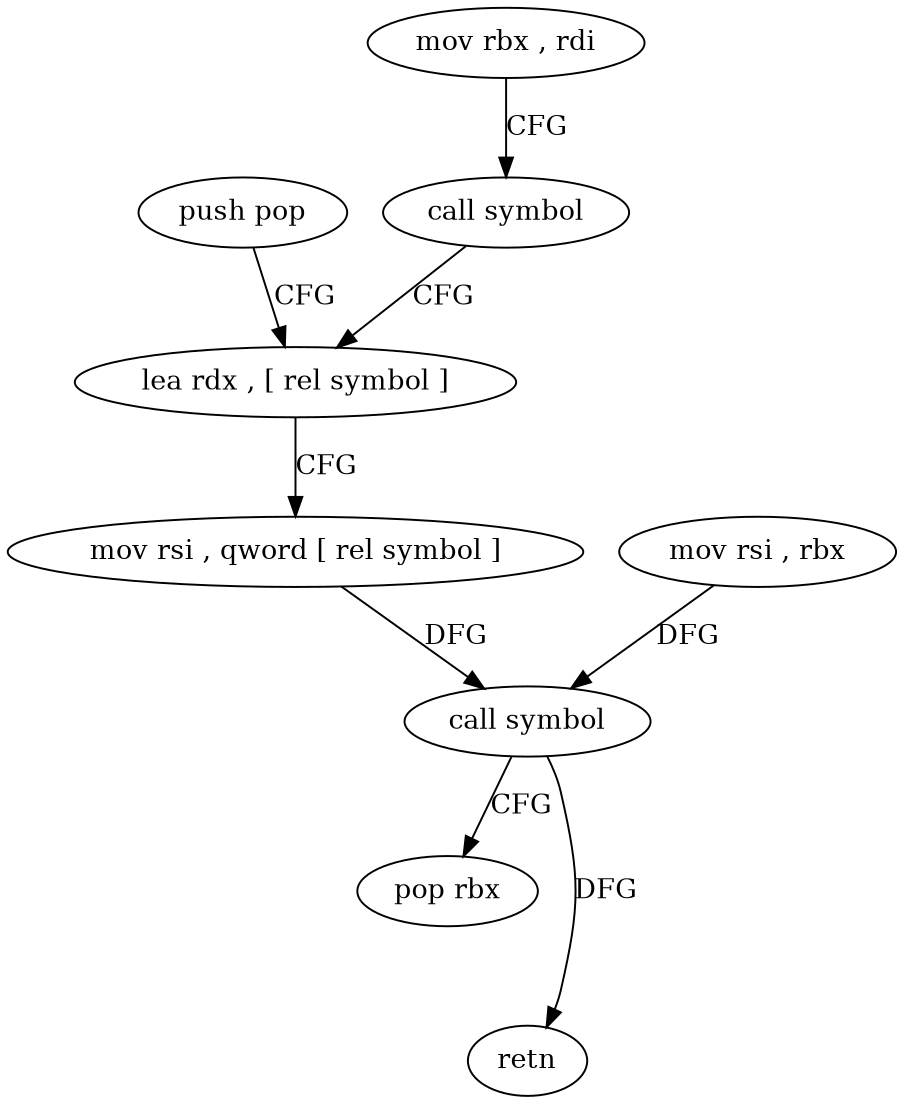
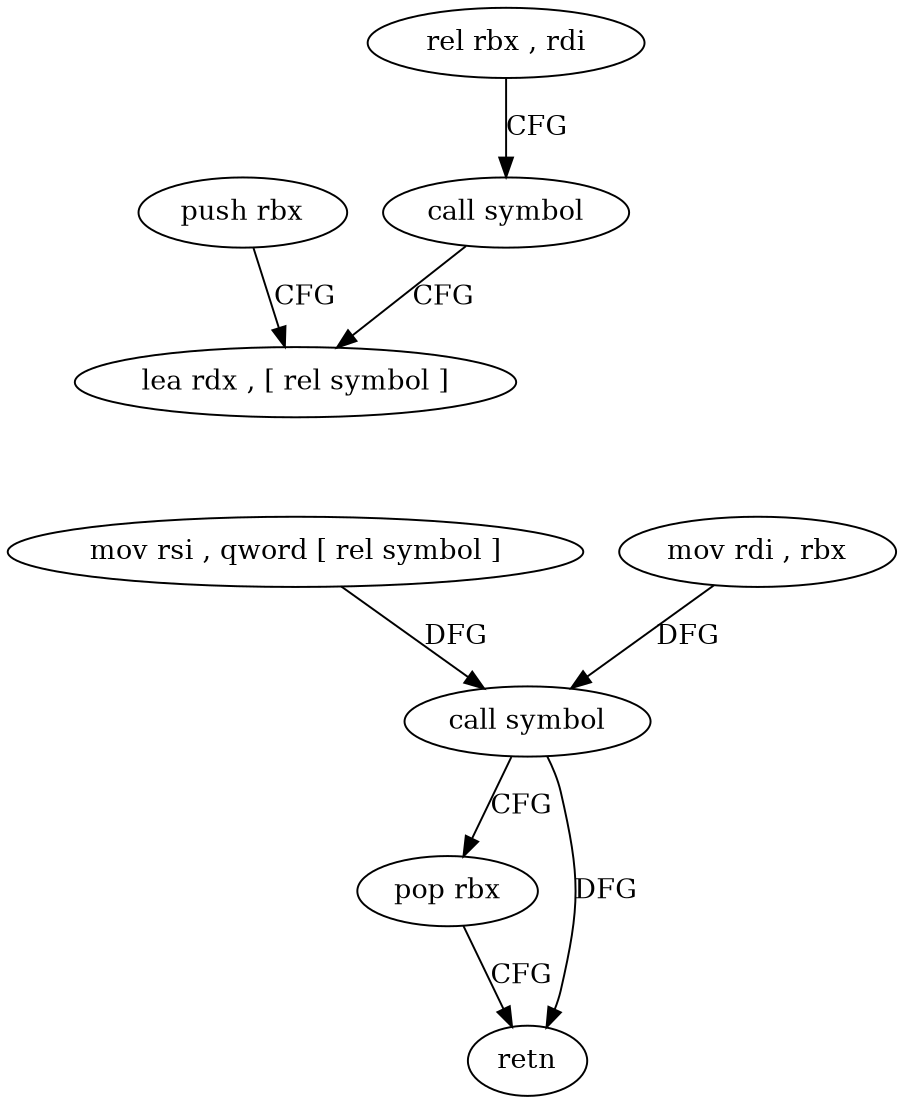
(506, 43) -> (506, 43)
(243, 213) -> (243, 213)
(296, 457) -> none
(758, 552) -> (758, 552)
none -> (483, 967)
